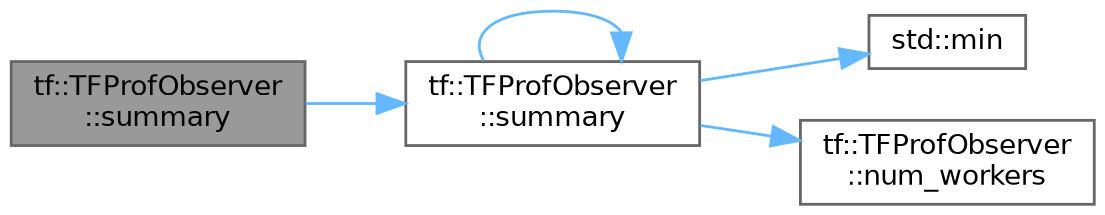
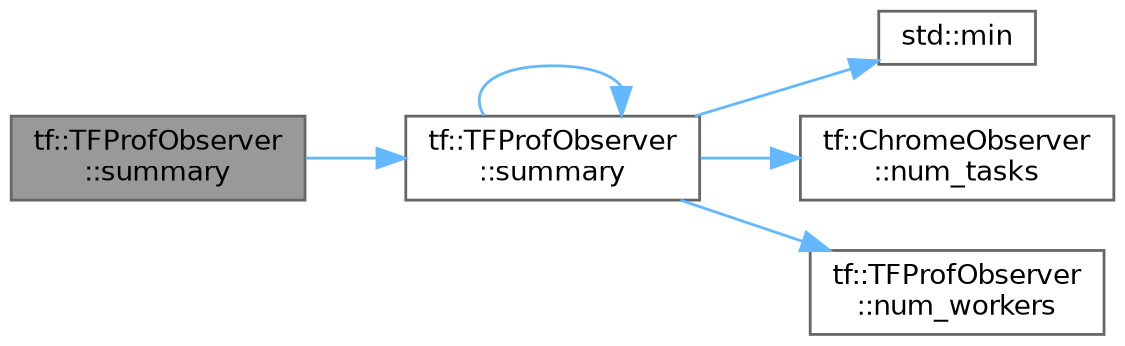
none -> (957, 158)
